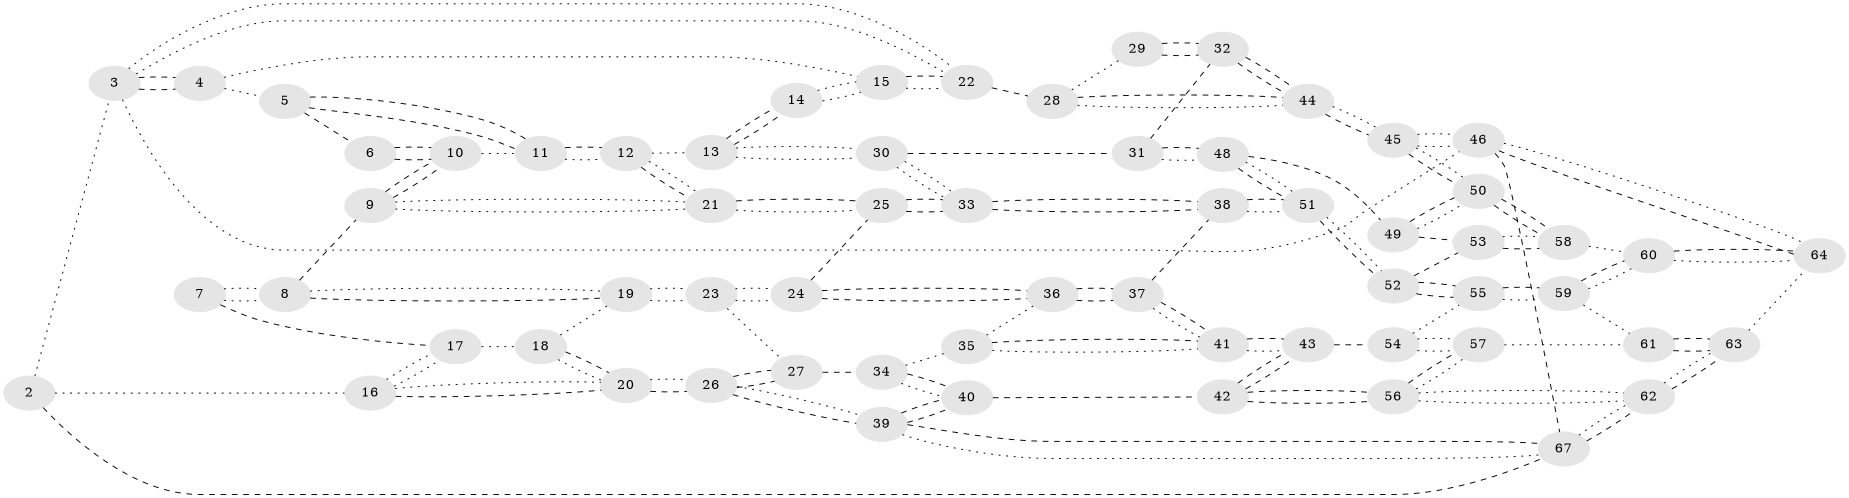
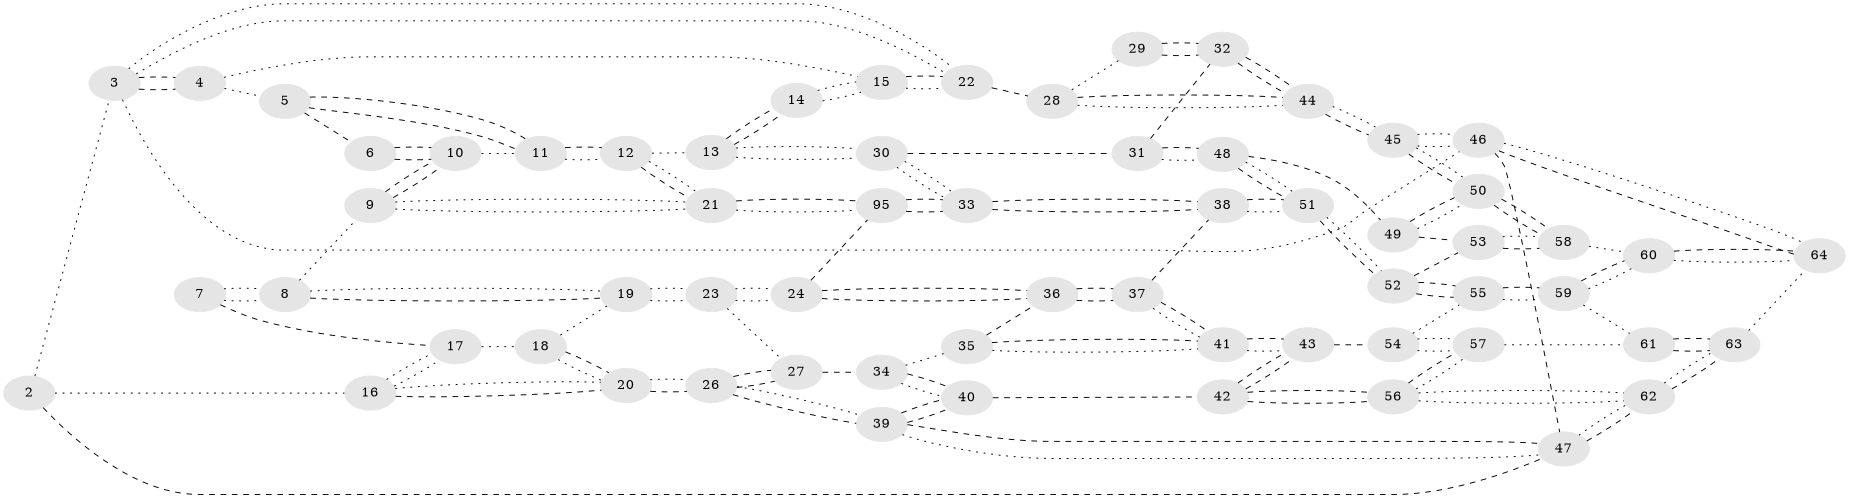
(882, 206) -> (882, 206)
(322, 256) -> (322, 256)
(1010, 321) -> (1010, 321)
(1564, 449) -> (1564, 449)
